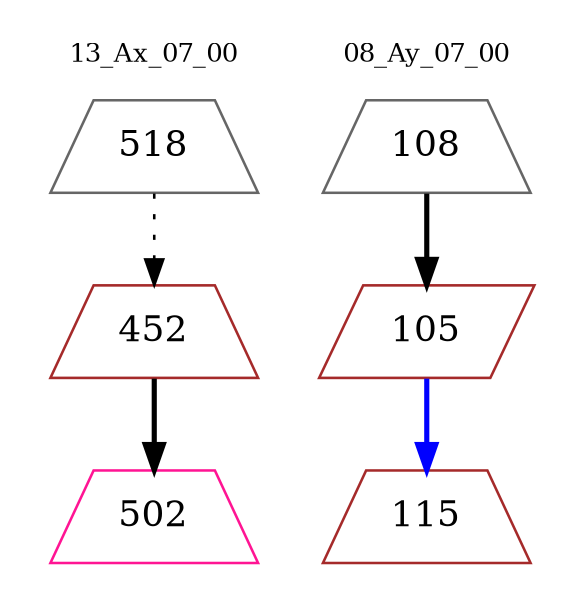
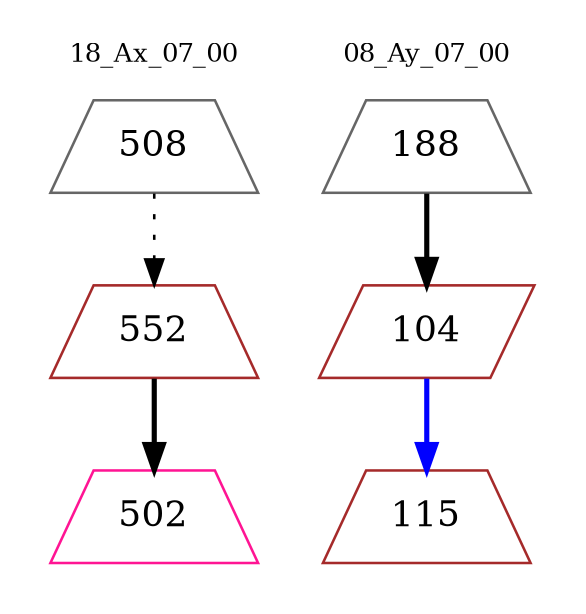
(154, 55) -> (154, 55)
(154, 147) -> (154, 147)
(427, 147) -> (427, 147)
(154, 332) -> (154, 332)
(427, 332) -> (427, 332)
